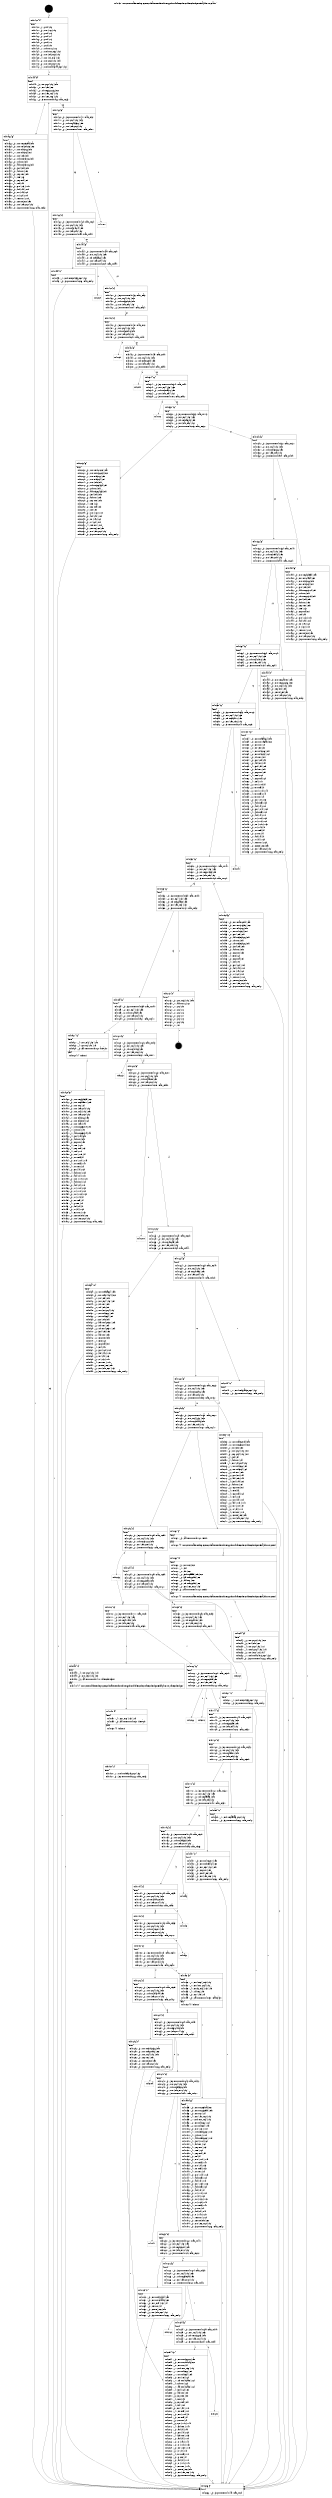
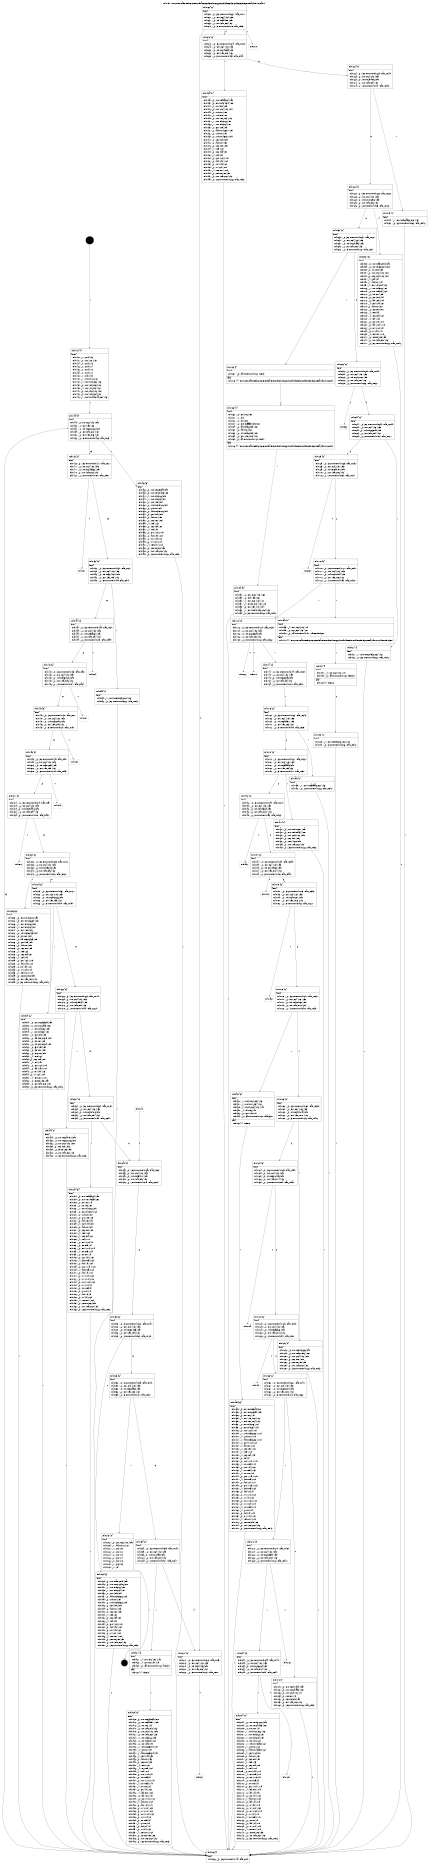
none -> (84, 718)
(235, 796) -> (139, 1136)
(142, 1060) -> (199, 839)
none -> (405, 1113)
(120, 1592) -> (336, 518)
(126, 2083) -> (336, 1338)
